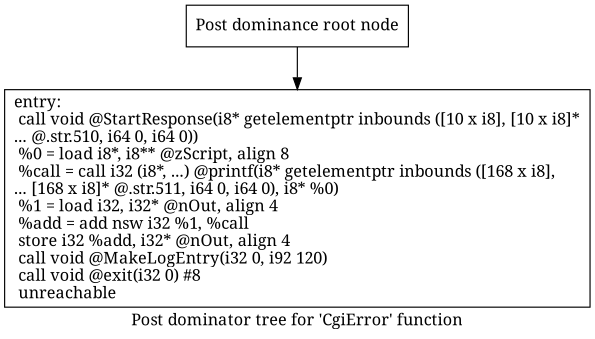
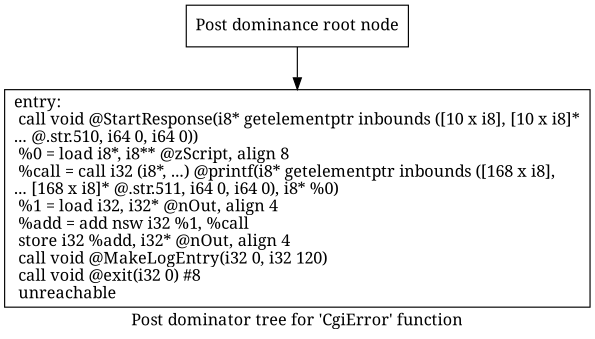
(171, 259) -> (171, 259)
